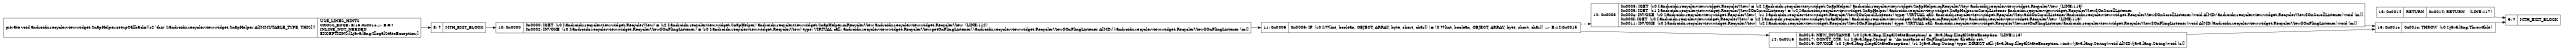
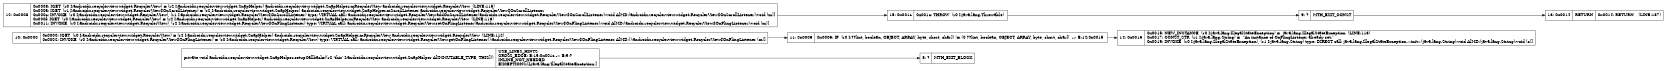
(2460, 12) -> (1629, 15)
(2499, 17) -> (1448, 15)
(2539, 20) -> (1332, 15)
(1585, 24) -> none
(489, 28) -> none
(2280, 32) -> none
